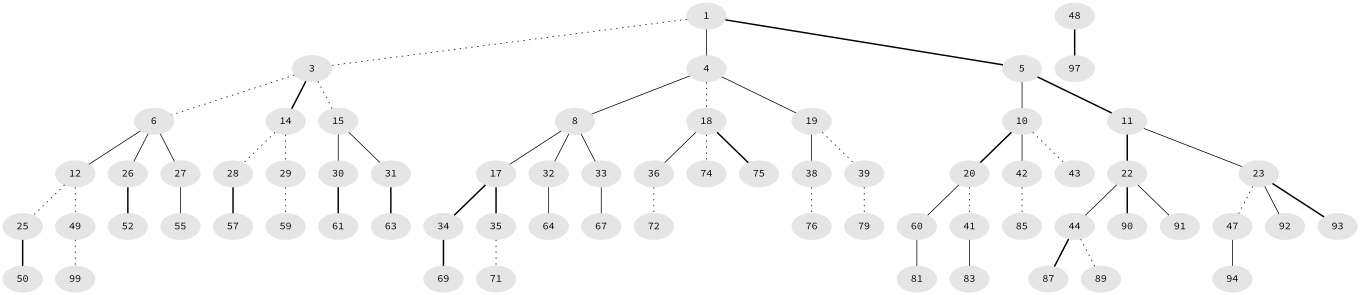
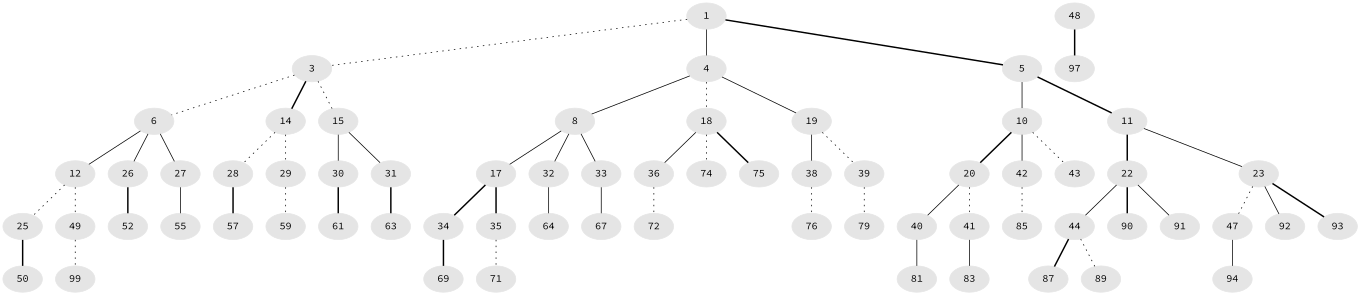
(917, 226) -> (917, 226)
